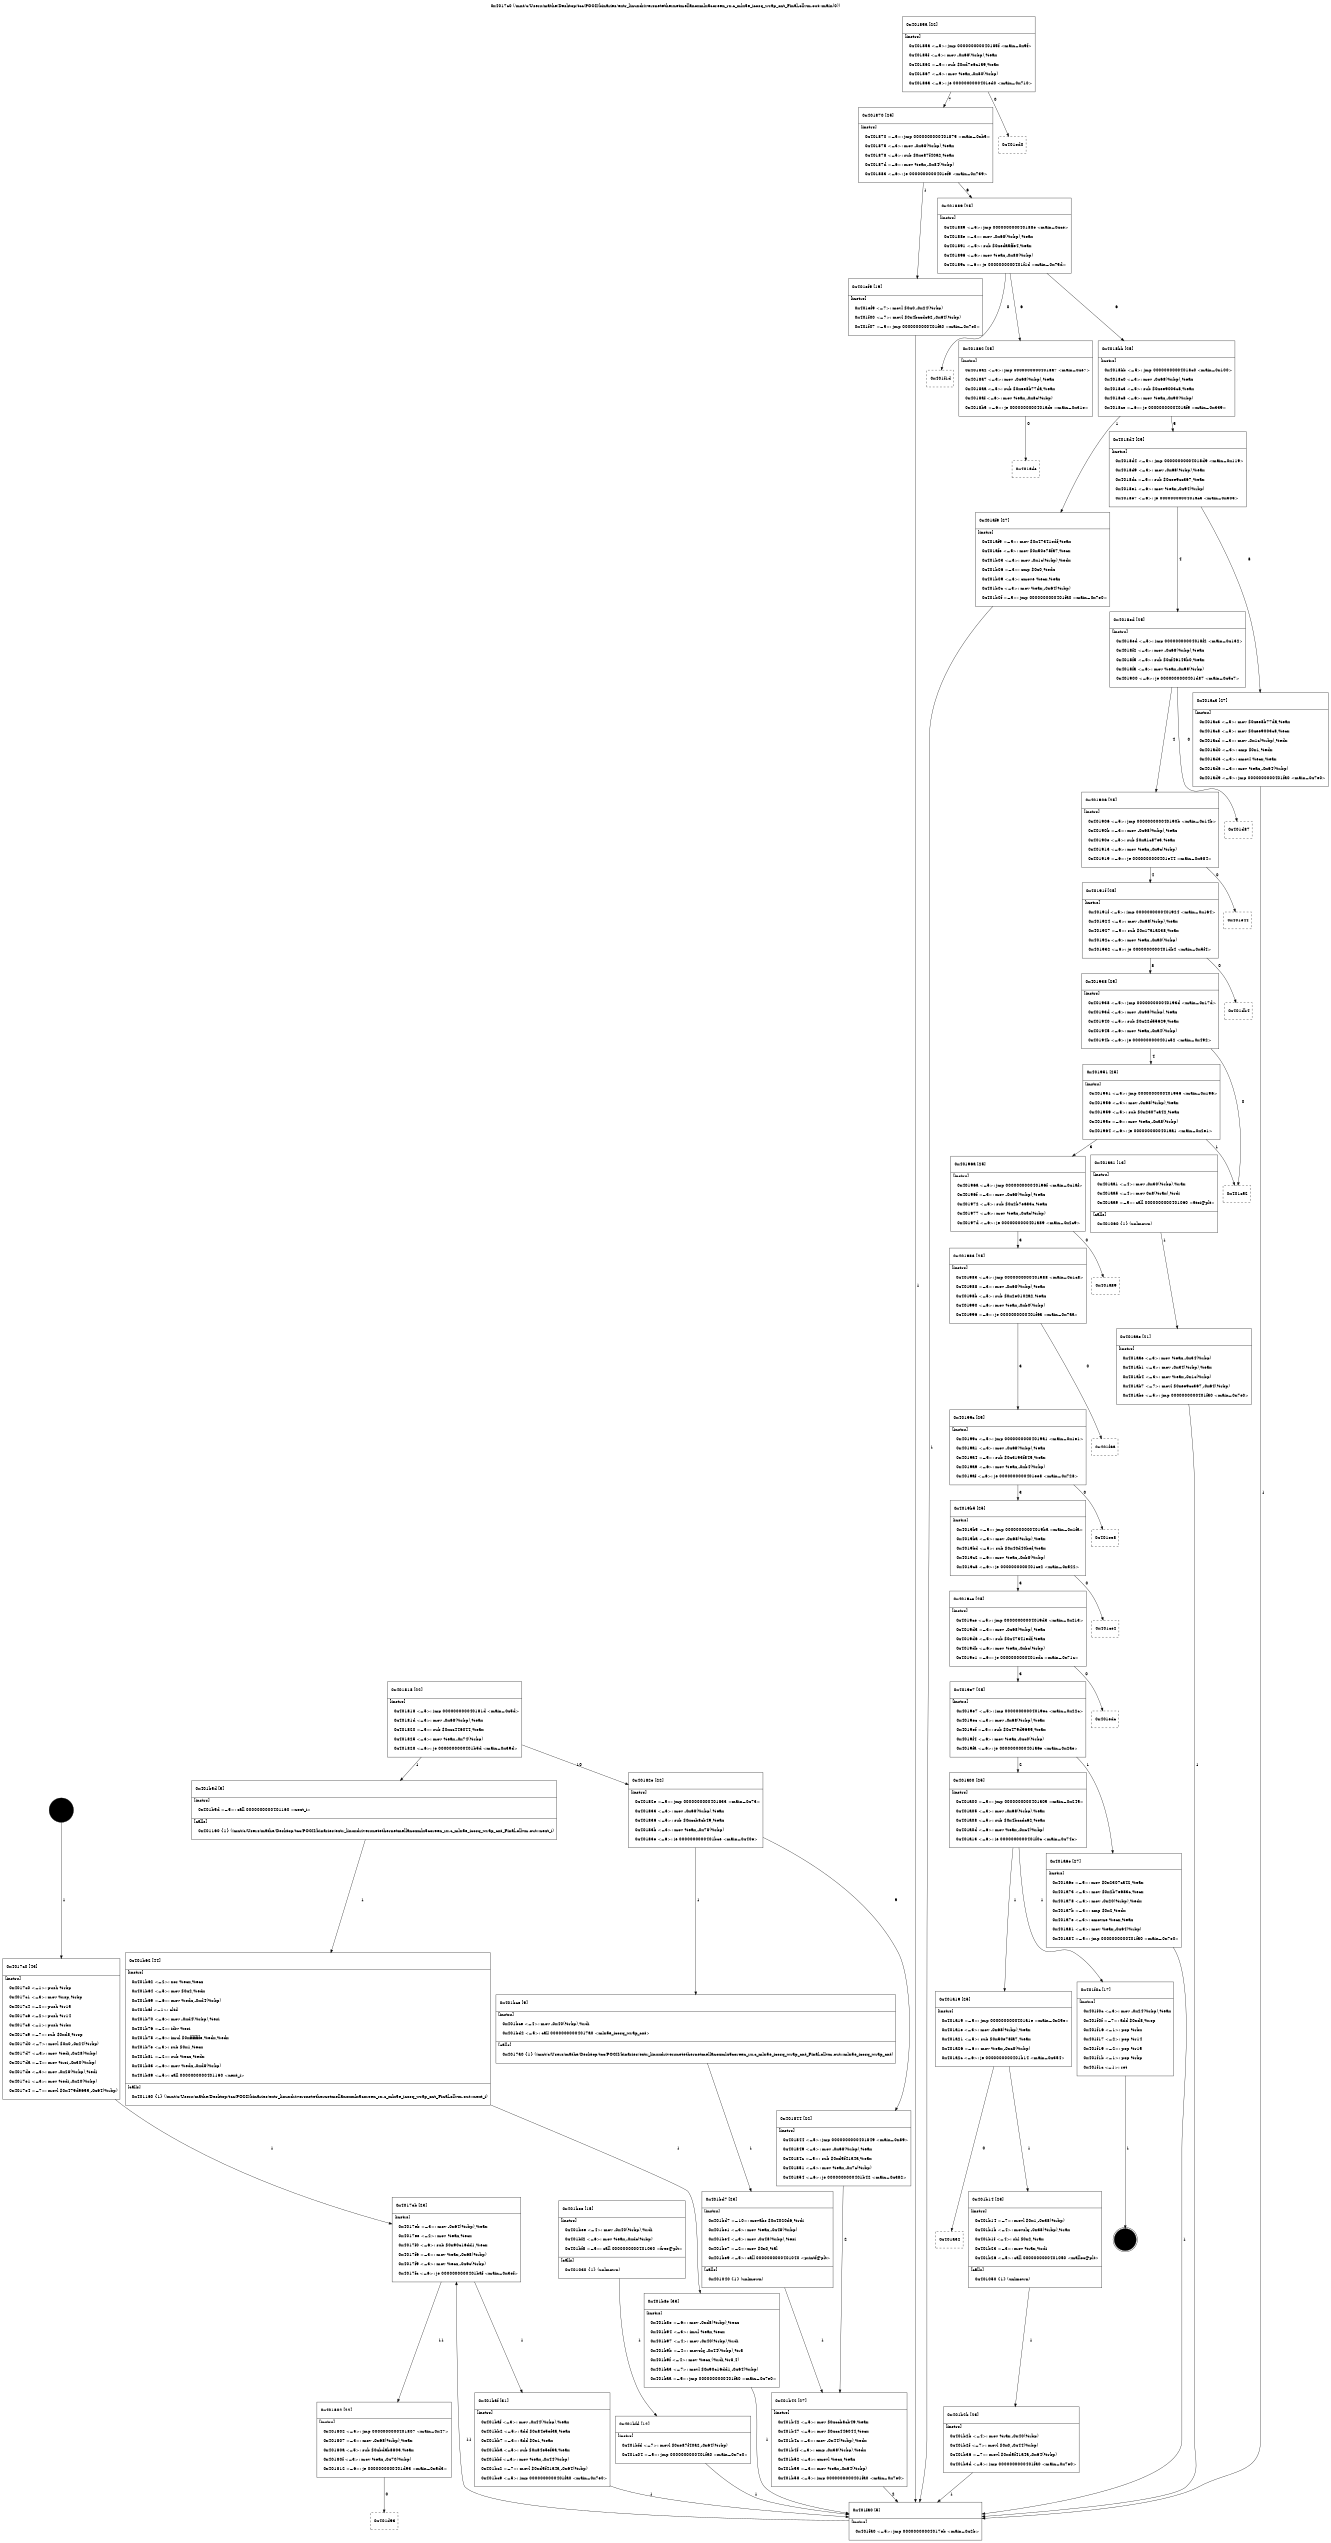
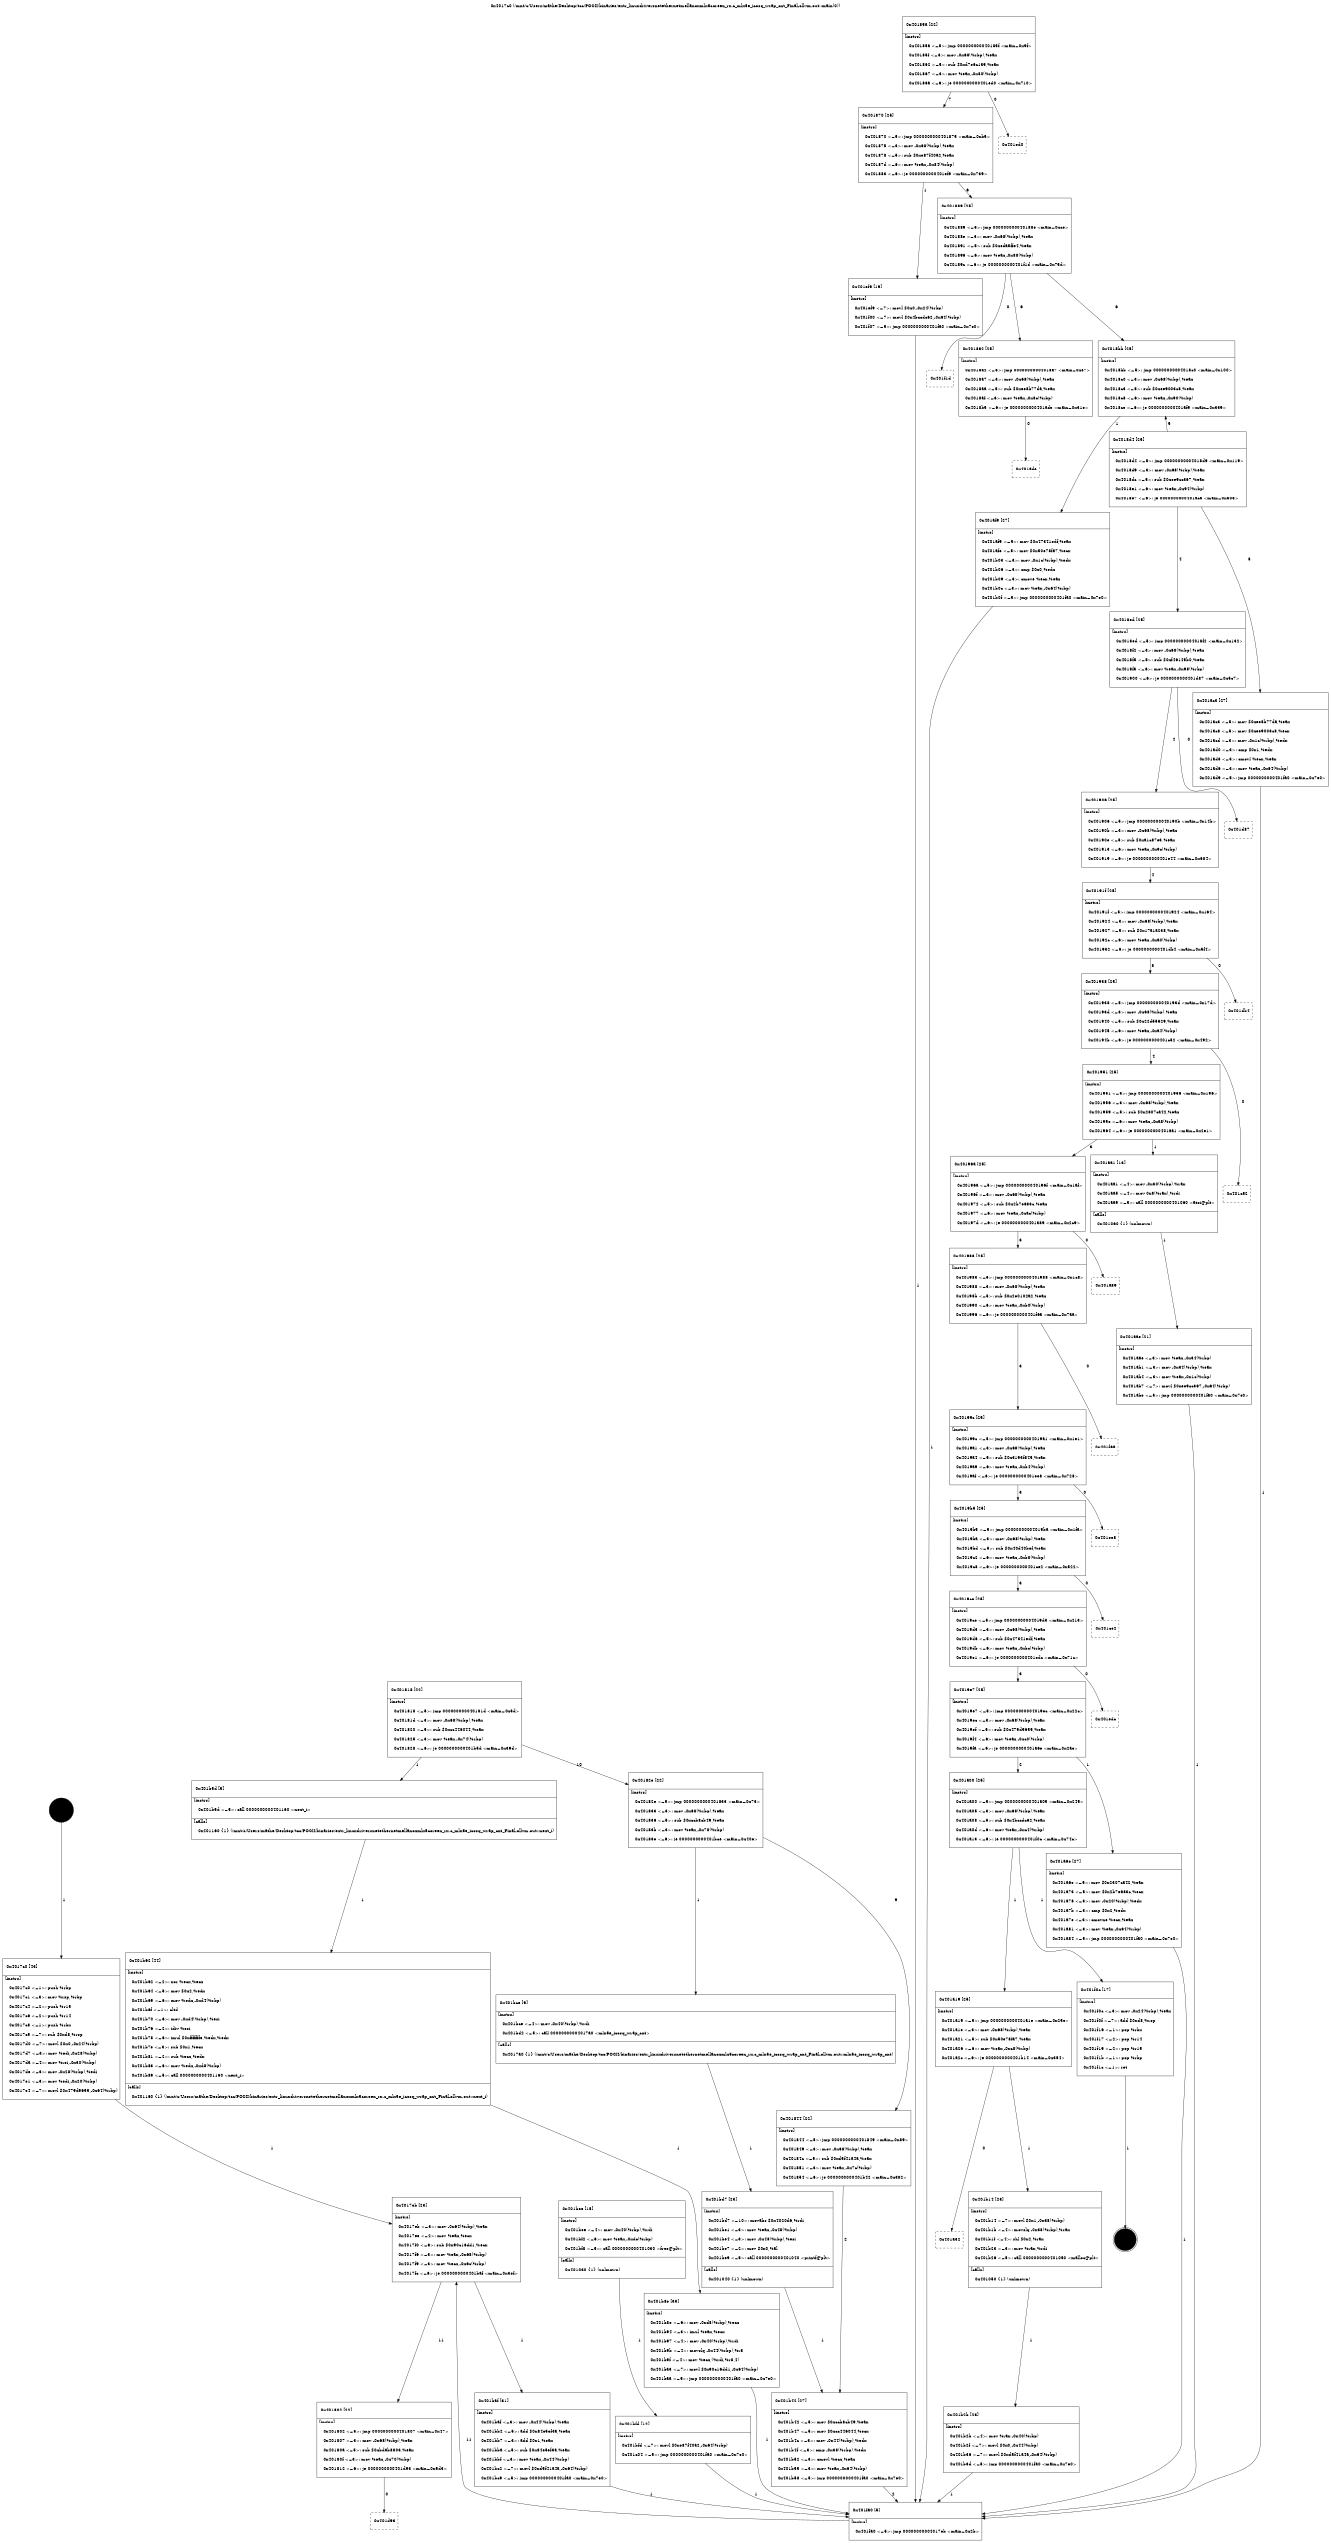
(1172, 422) -> (1166, 425)
(1238, 920) -> none
(1223, 1159) -> (1153, 1146)
